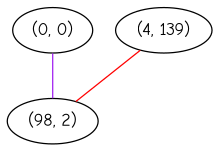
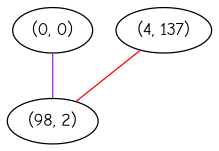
(164, 30) -> (164, 30)
